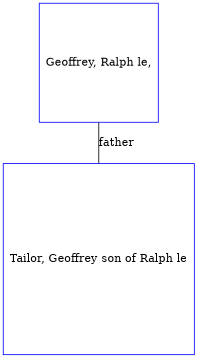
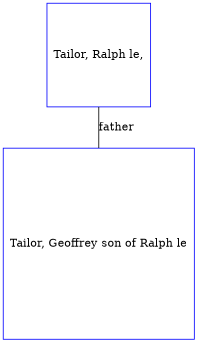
(99, 63) -> (99, 55)
